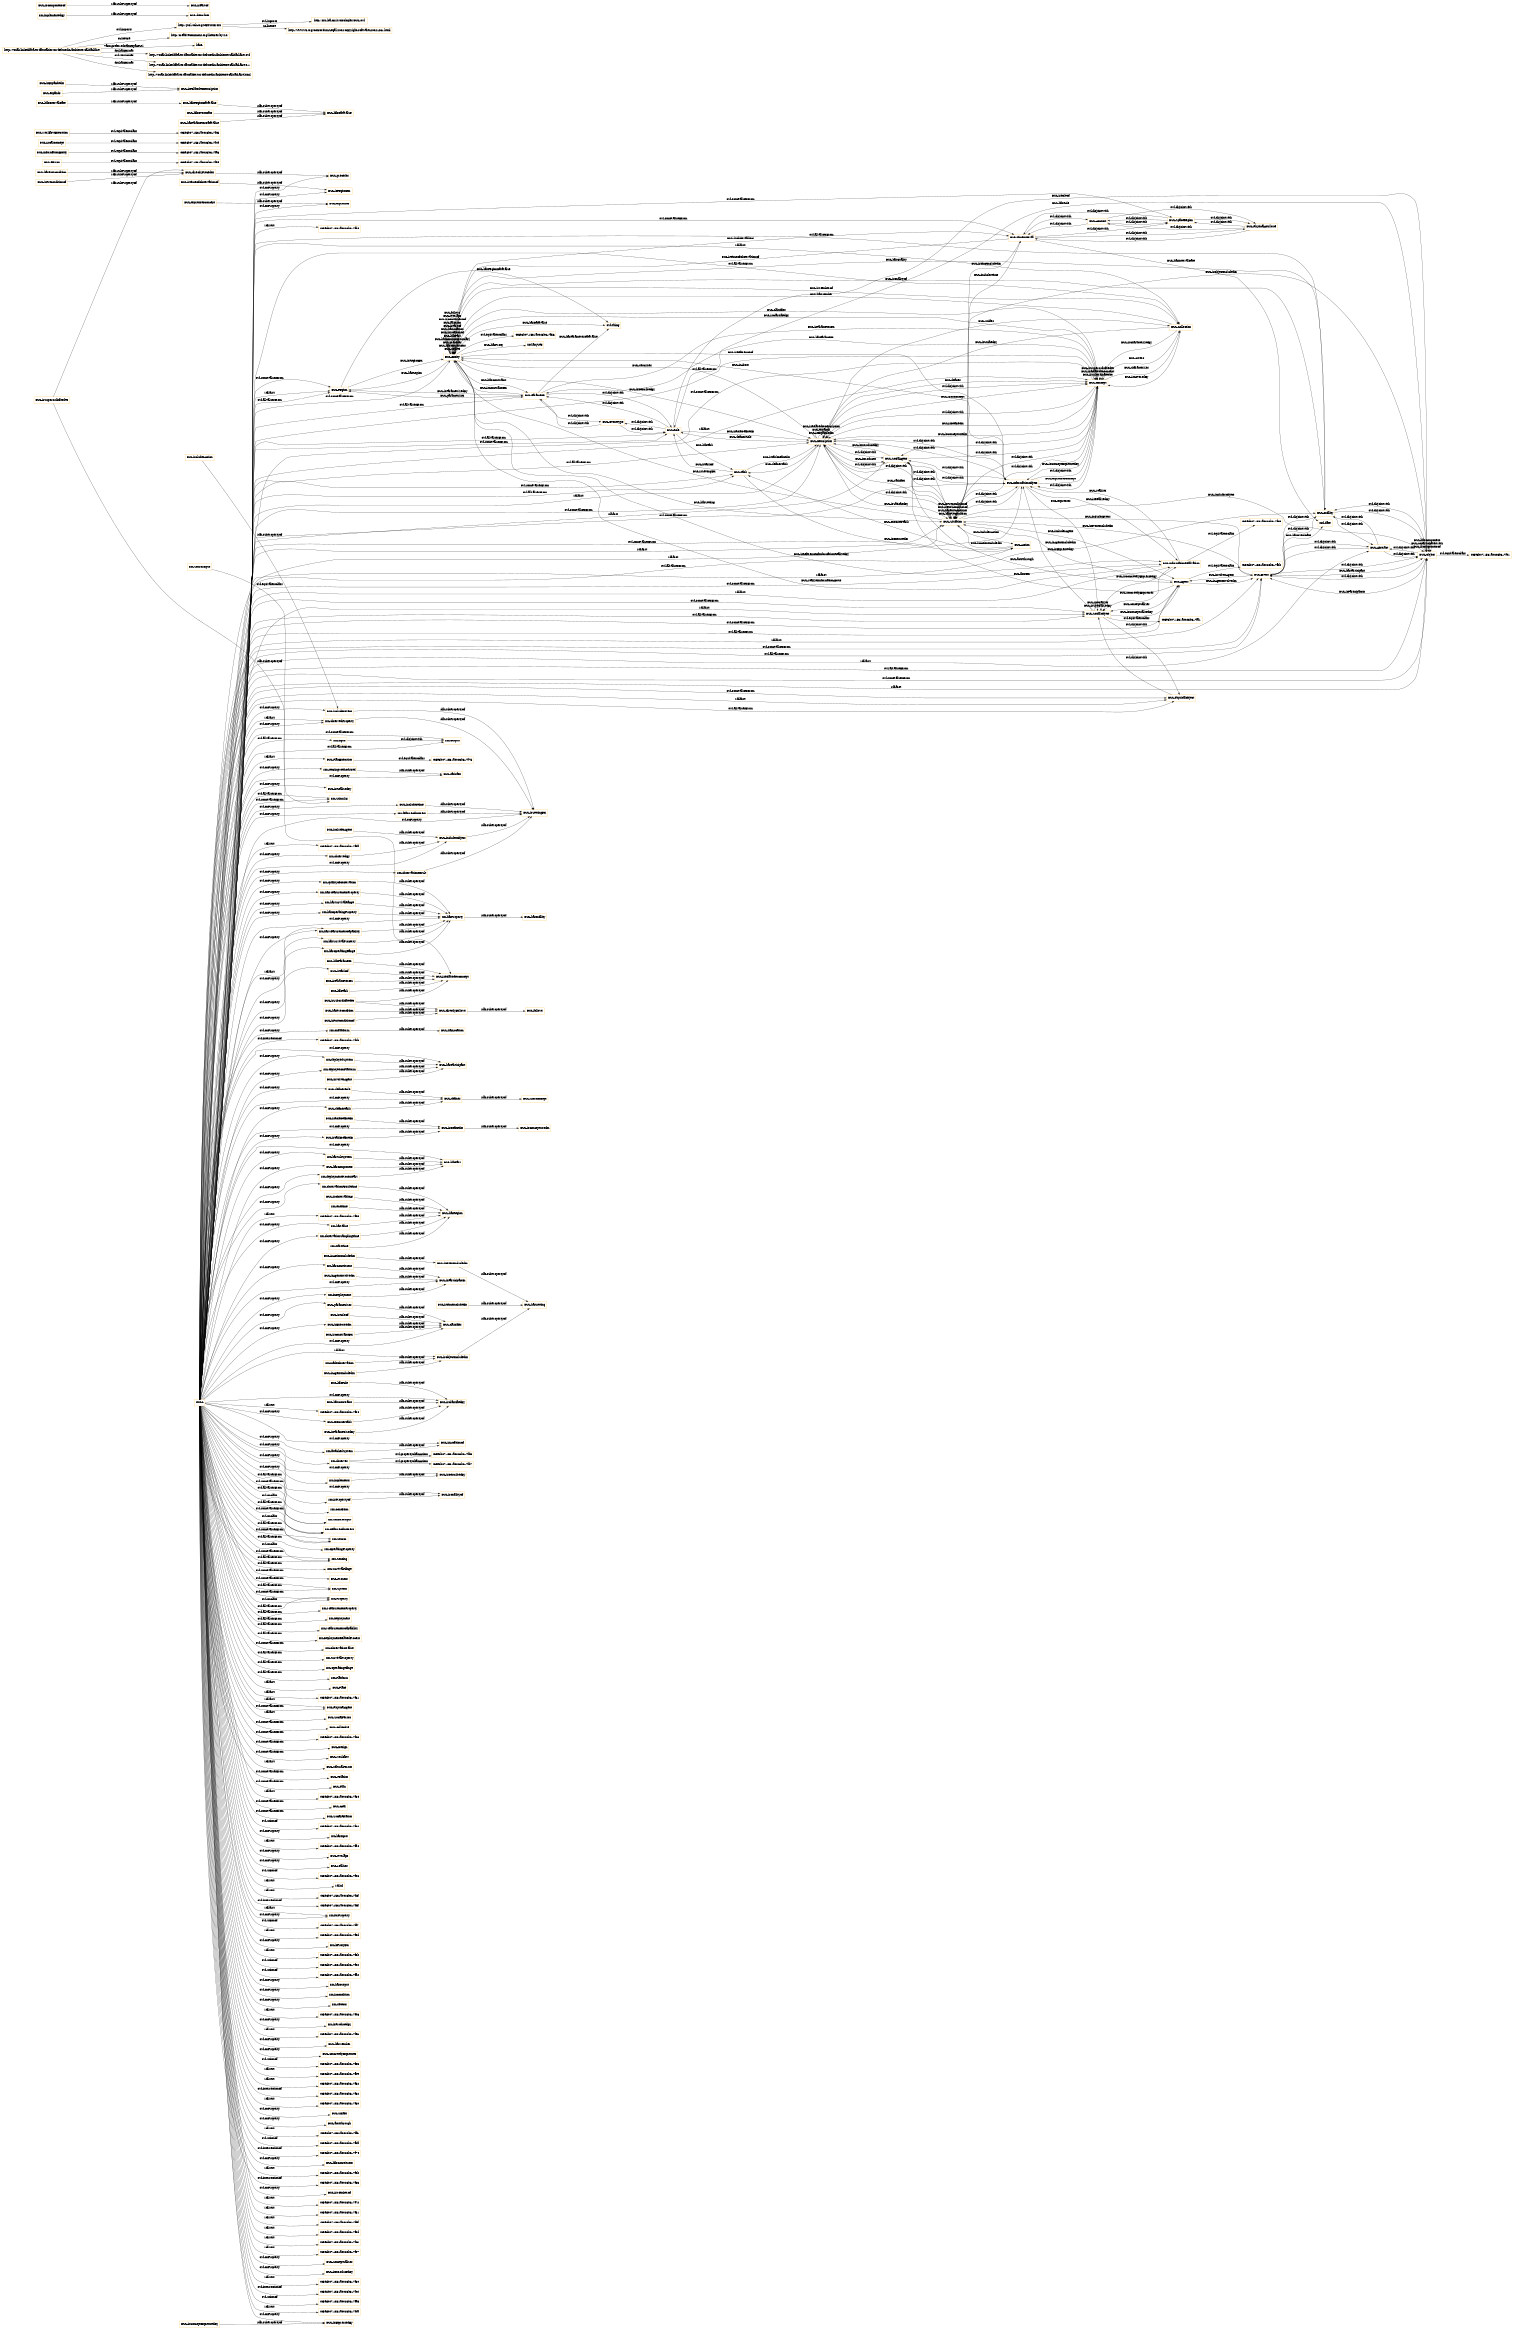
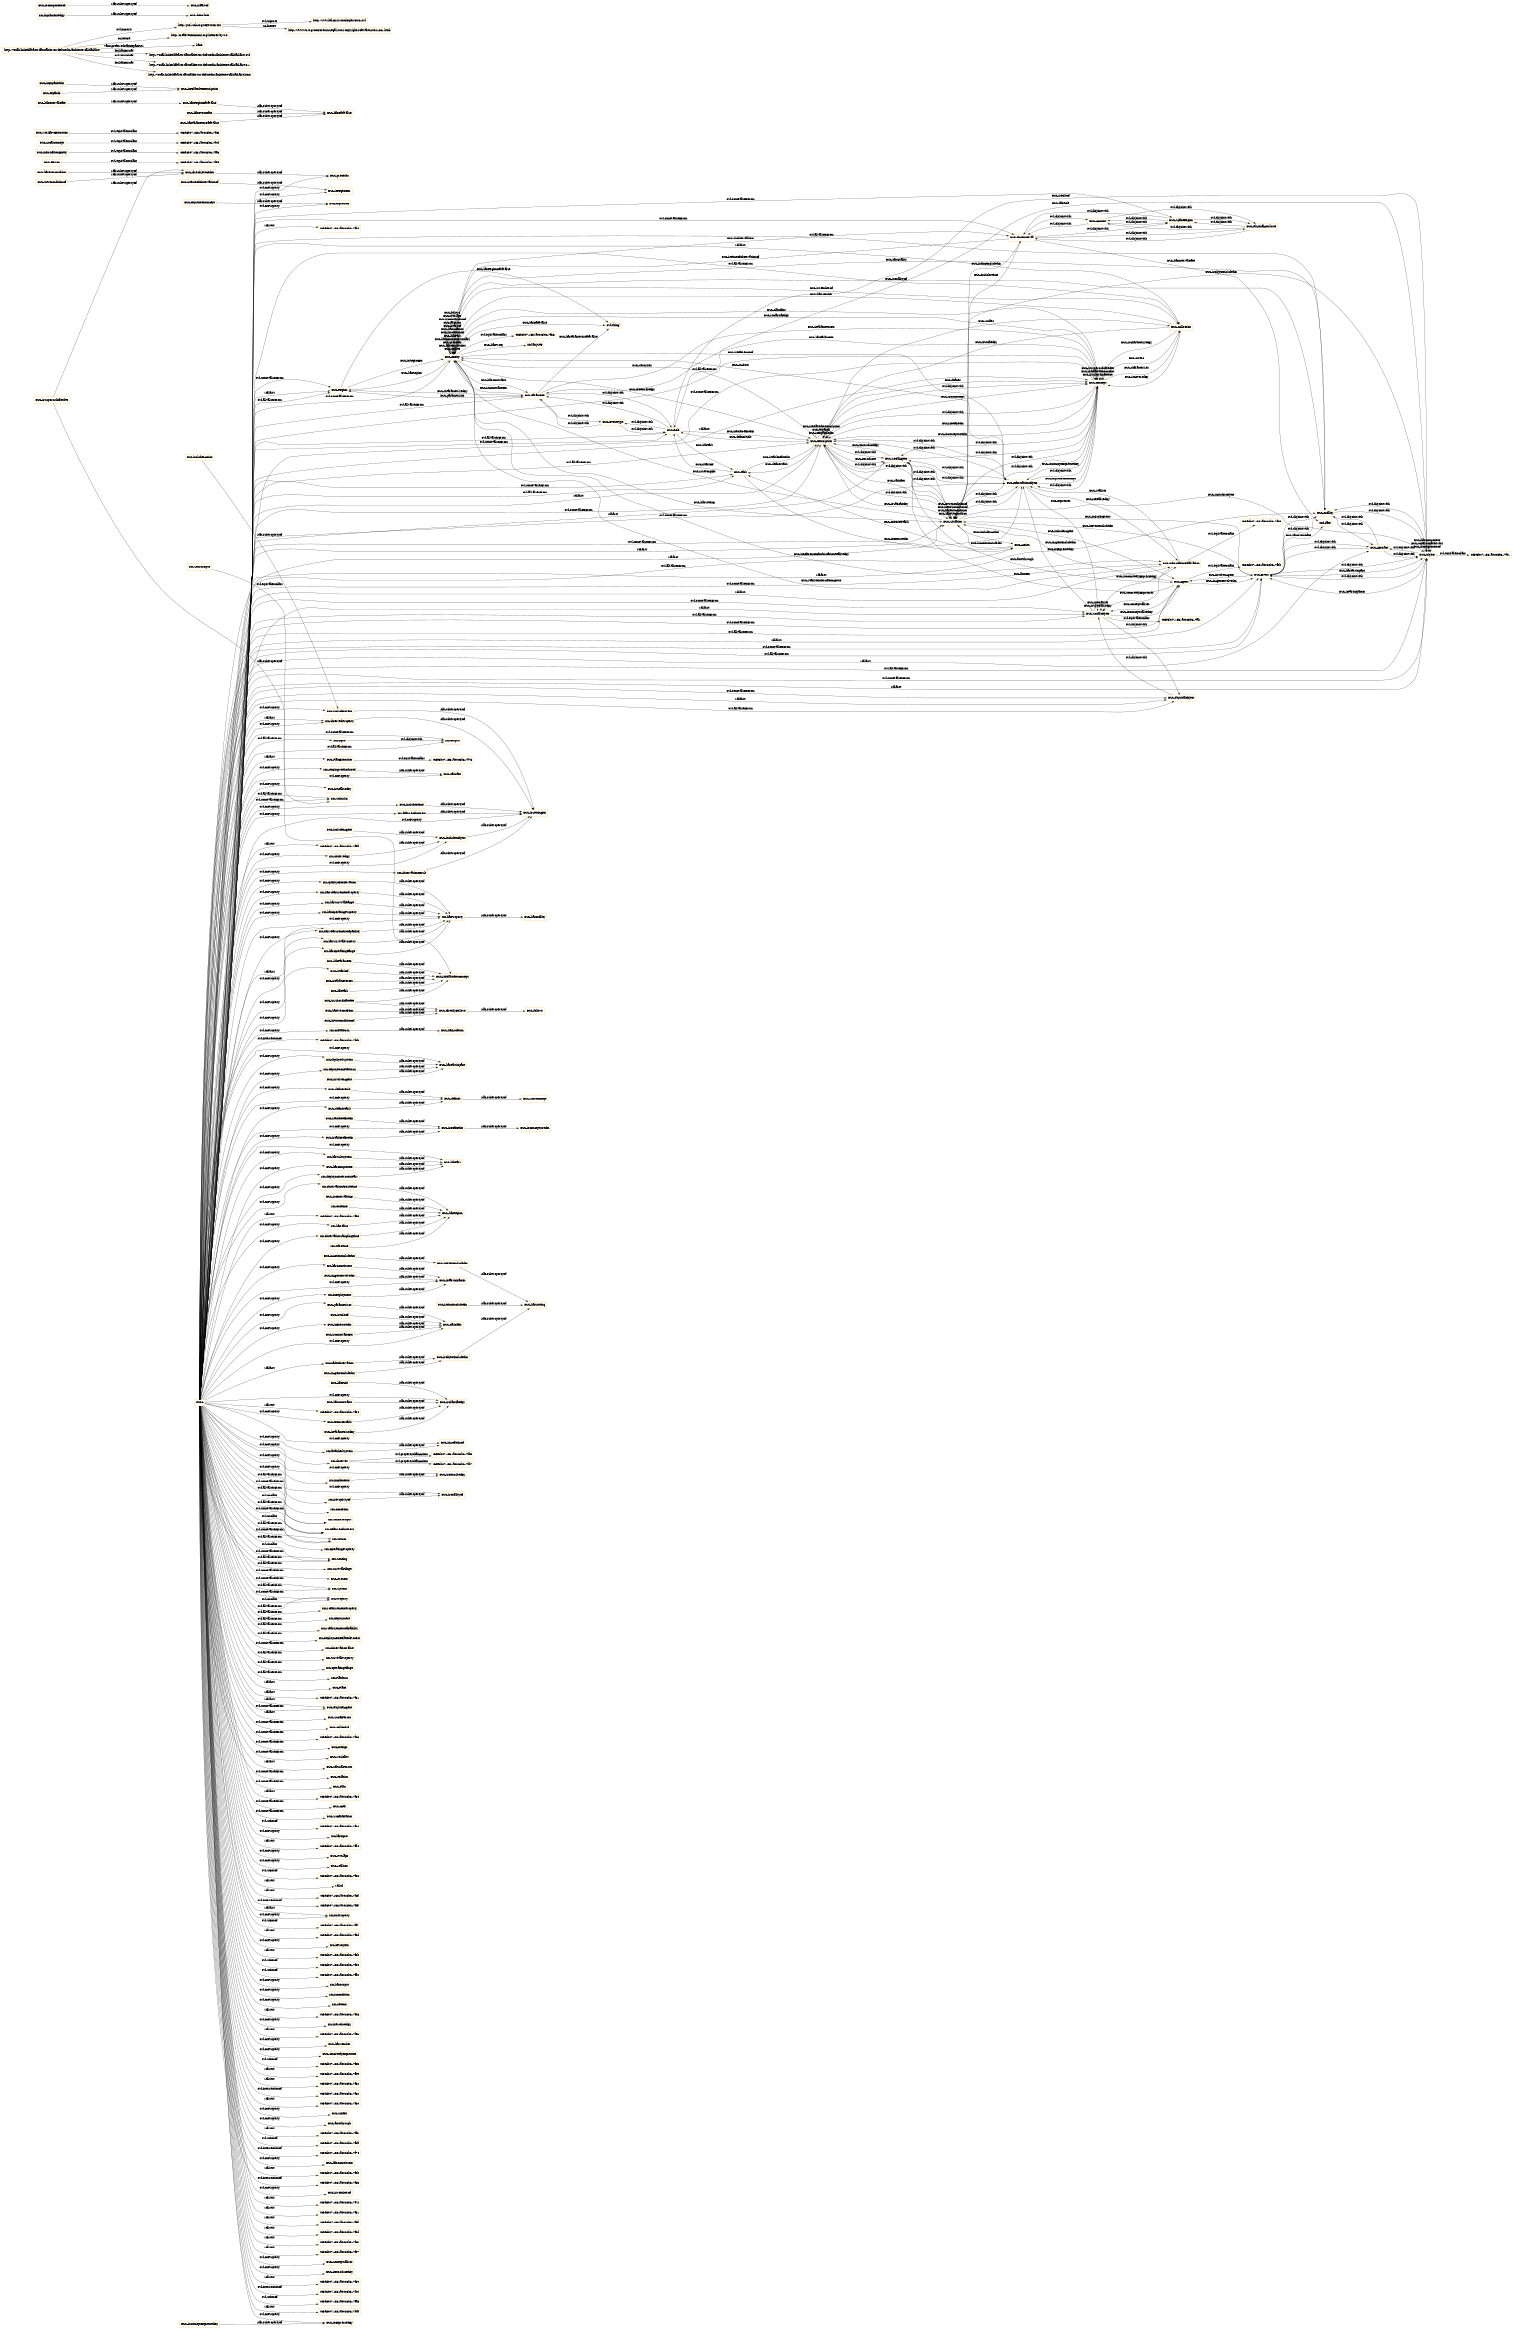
(339, 21) -> (339, 21)
(313, 1352) -> (262, 1376)
